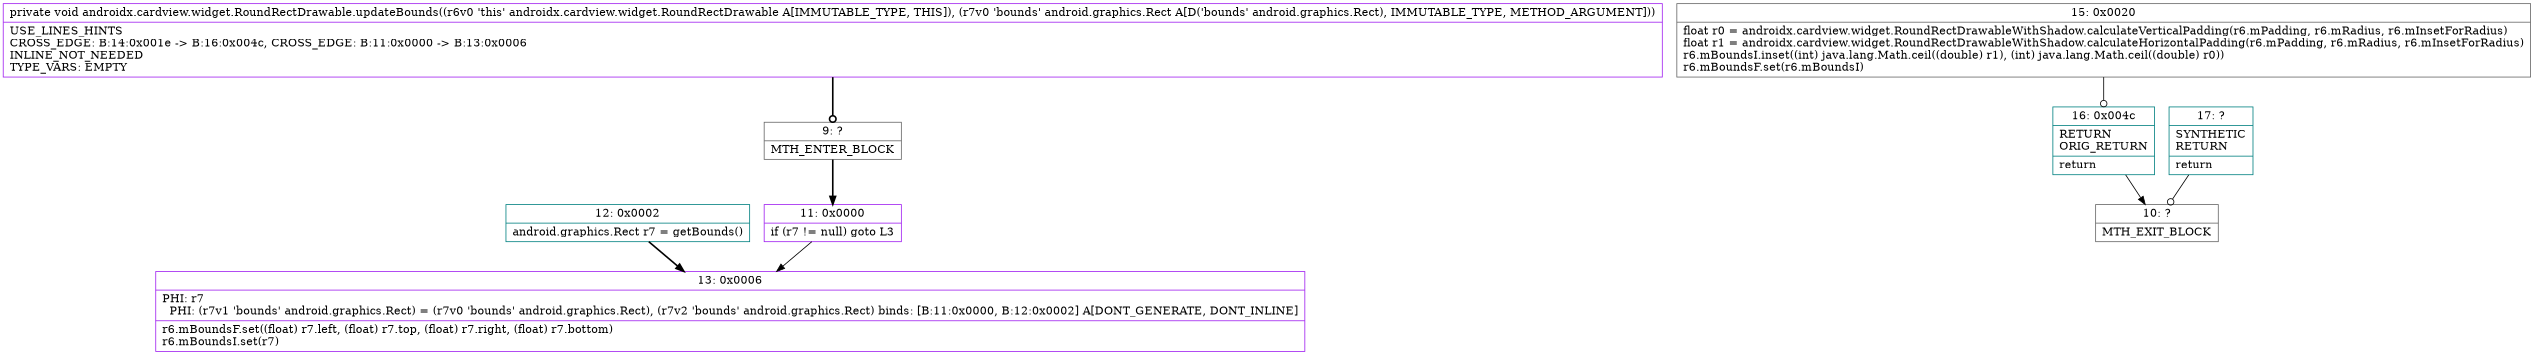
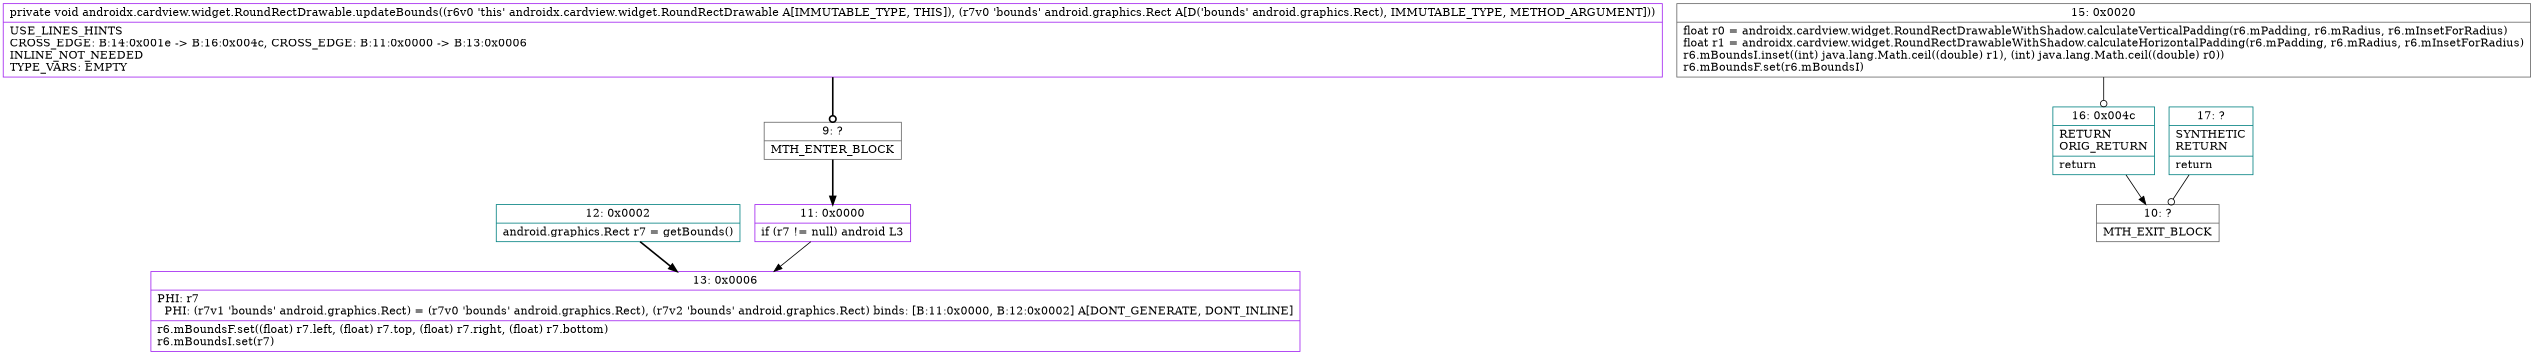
(833, 232) -> (833, 232)
